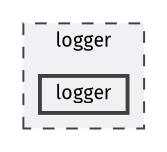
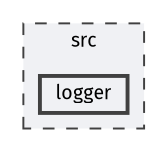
(84, 42) -> (84, 42)
